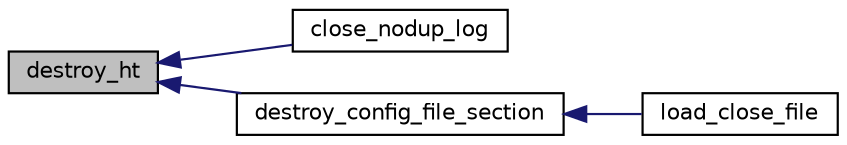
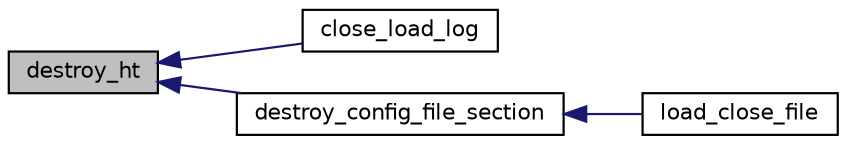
(400, 31) -> (400, 31)
